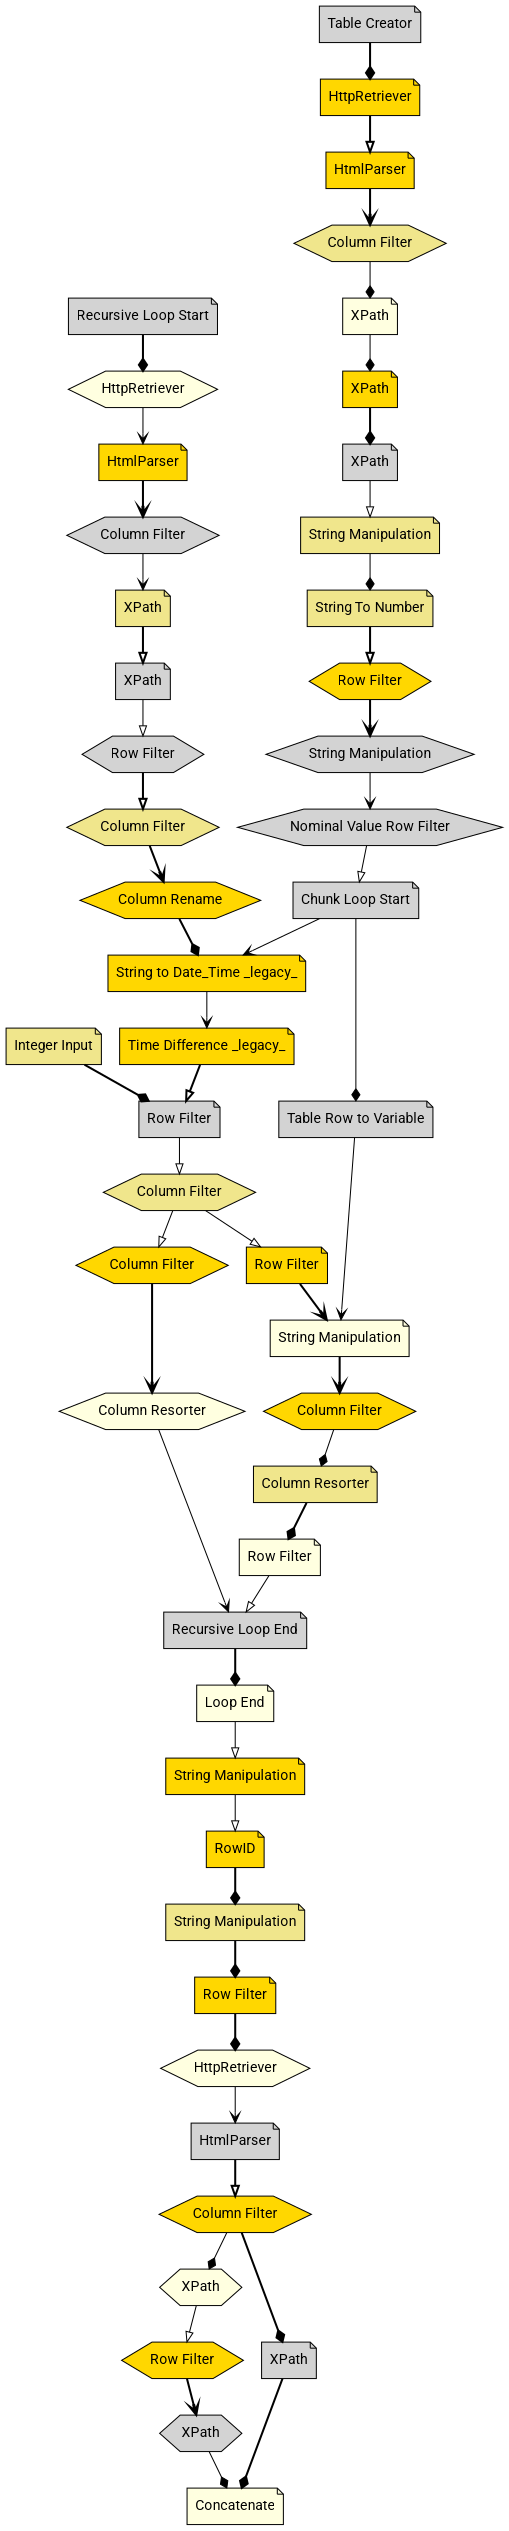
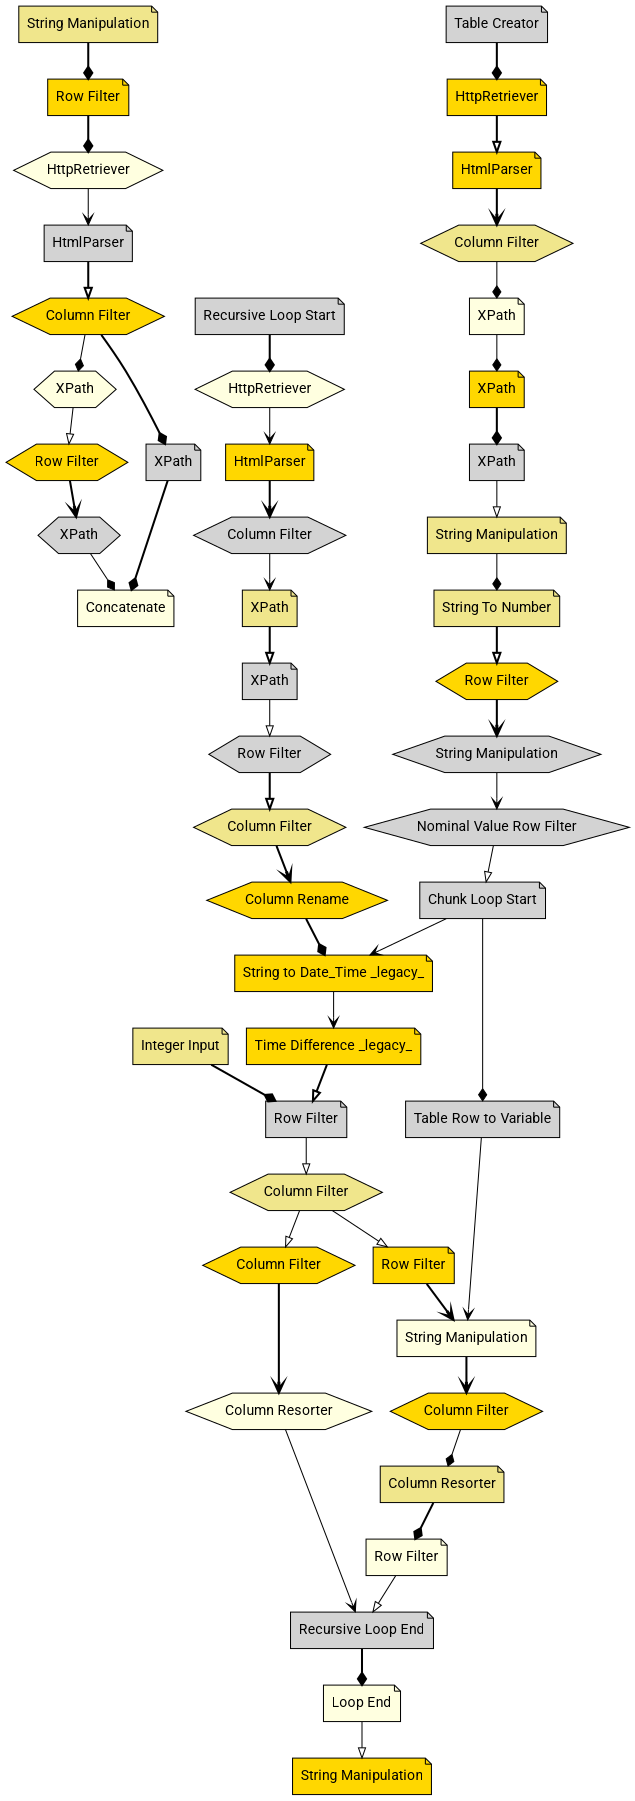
(235, 1849) -> none
